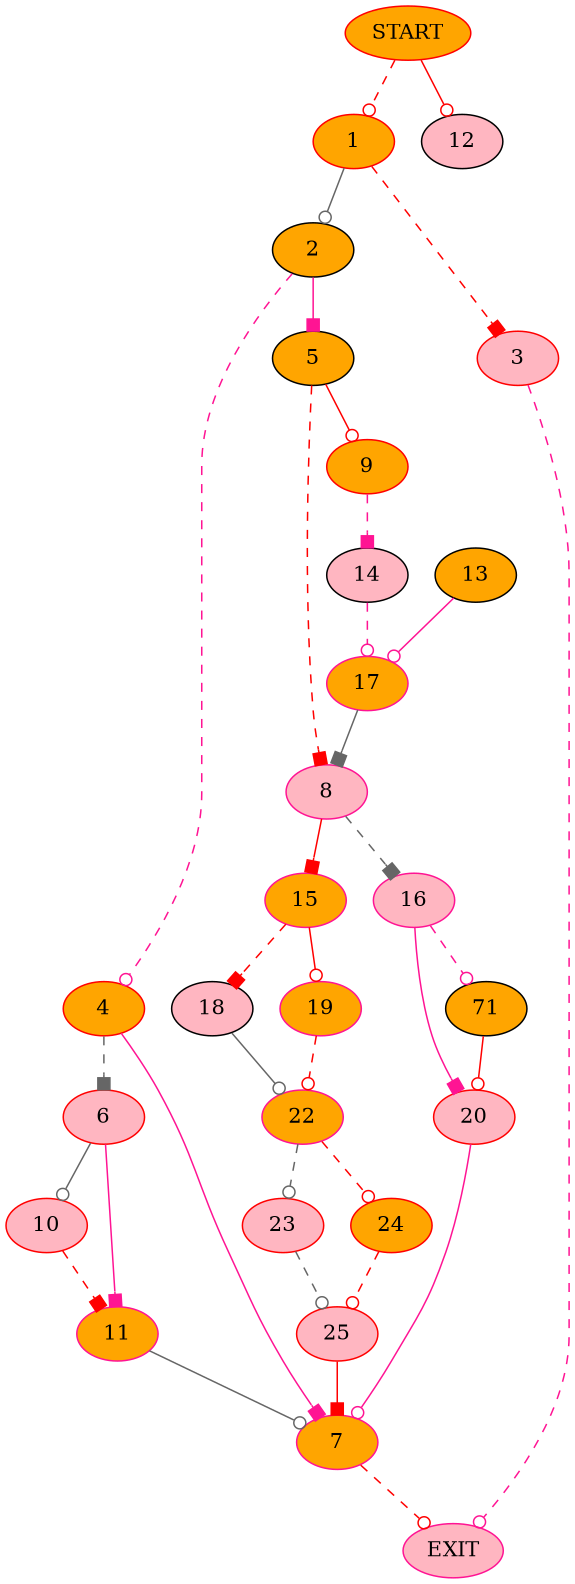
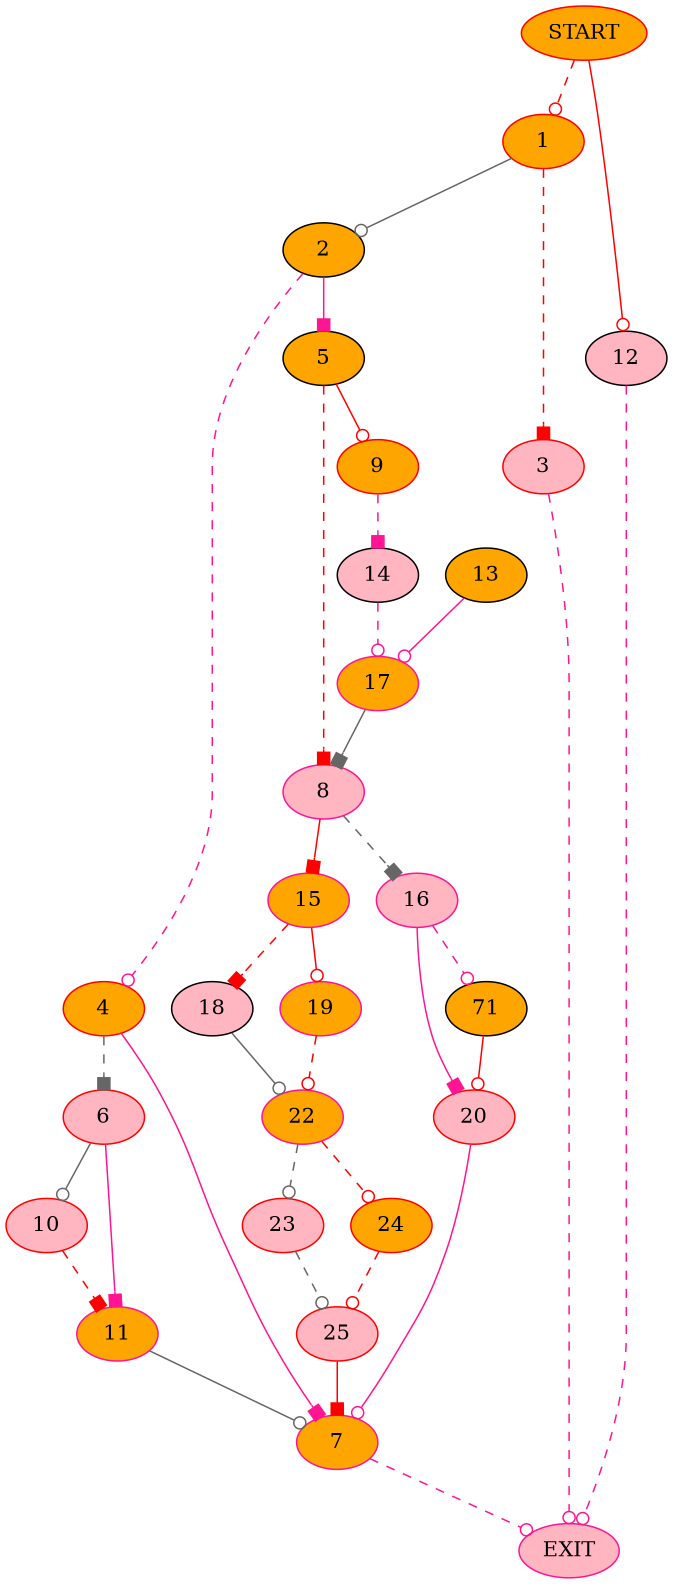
none -> (626, 952)
(390, 1492) -> (445, 1493)
